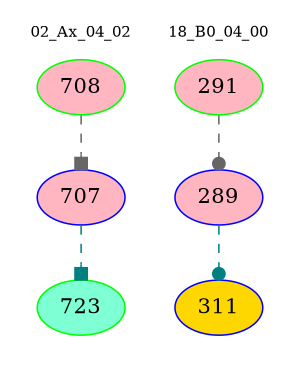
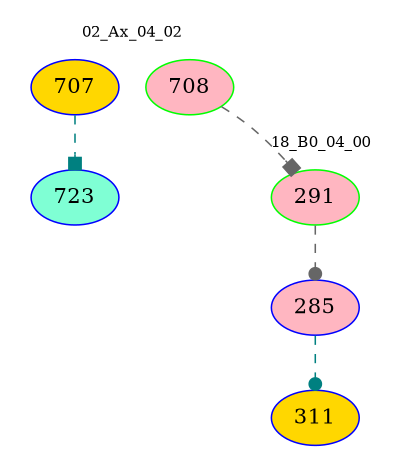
(81, 135) -> (269, 144)
(81, 197) -> (75, 87)
(219, 197) -> (315, 308)
(81, 308) -> (75, 197)
